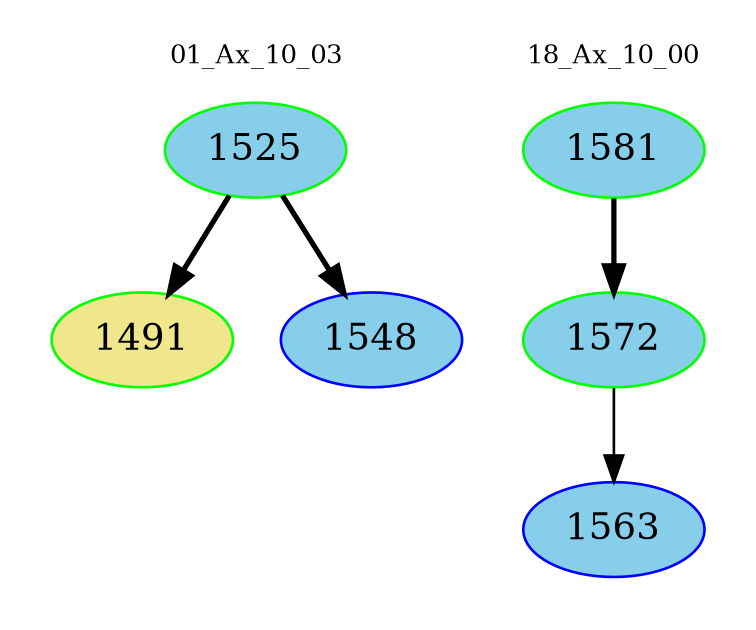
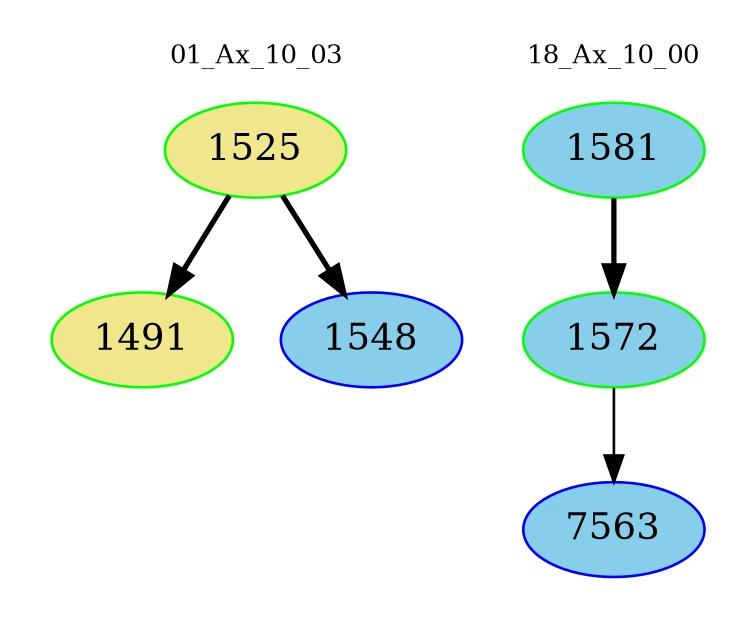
(256, 150) -> (256, 150)
(614, 530) -> (614, 530)
